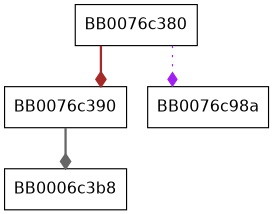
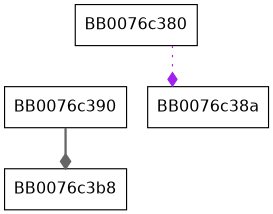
(101, 59) -> none
(208, 107) -> (208, 107)
(66, 189) -> (66, 189)
